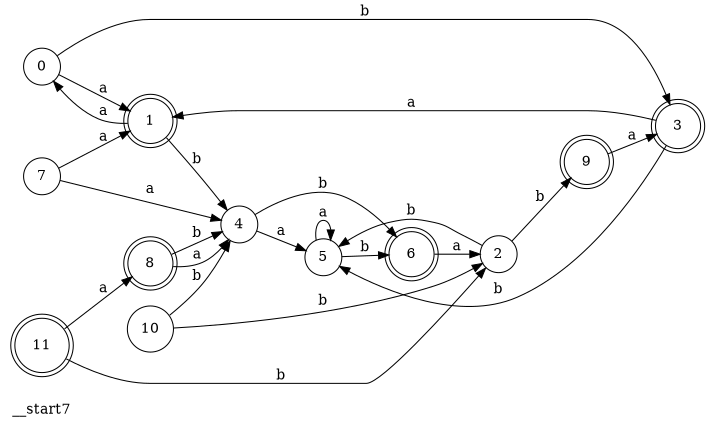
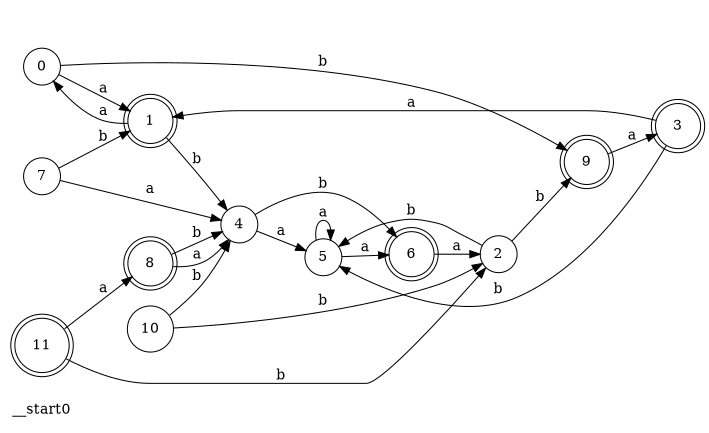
(376, 19) -> (316, 71)
(104, 137) -> (104, 137)
(365, 248) -> (365, 248)
(42, 410) -> (42, 410)
